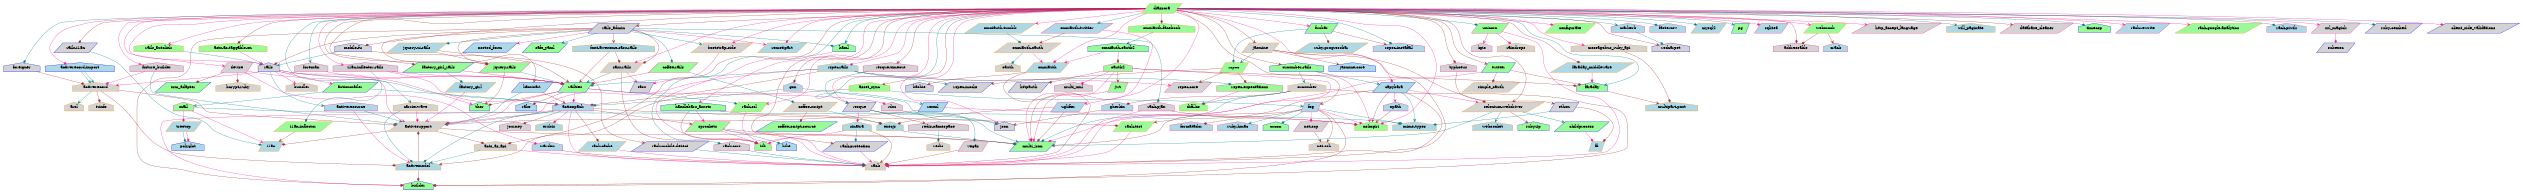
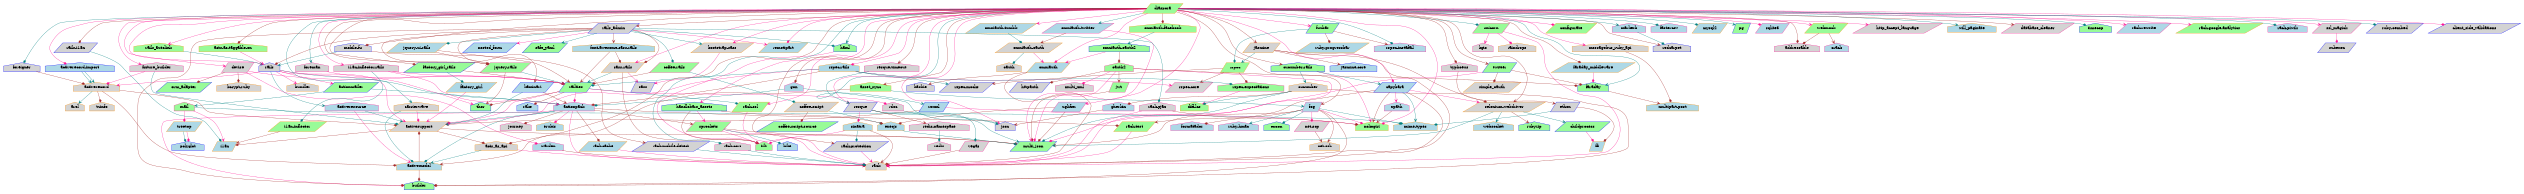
(722, 48) -> (722, 48)
(938, 146) -> (939, 146)
